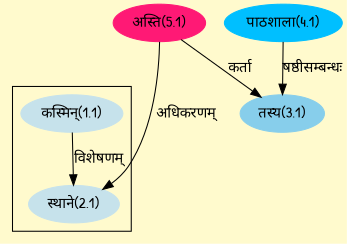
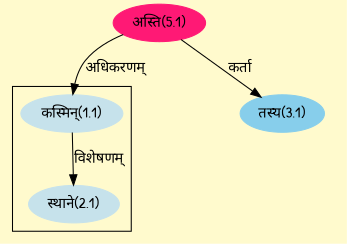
(283, 23) -> none
(149, 118) -> (92, 53)
